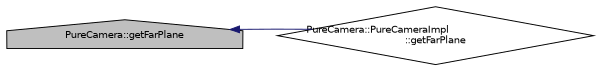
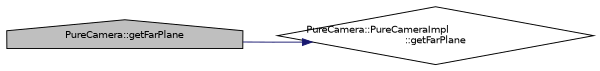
(276, 29) -> (273, 42)
